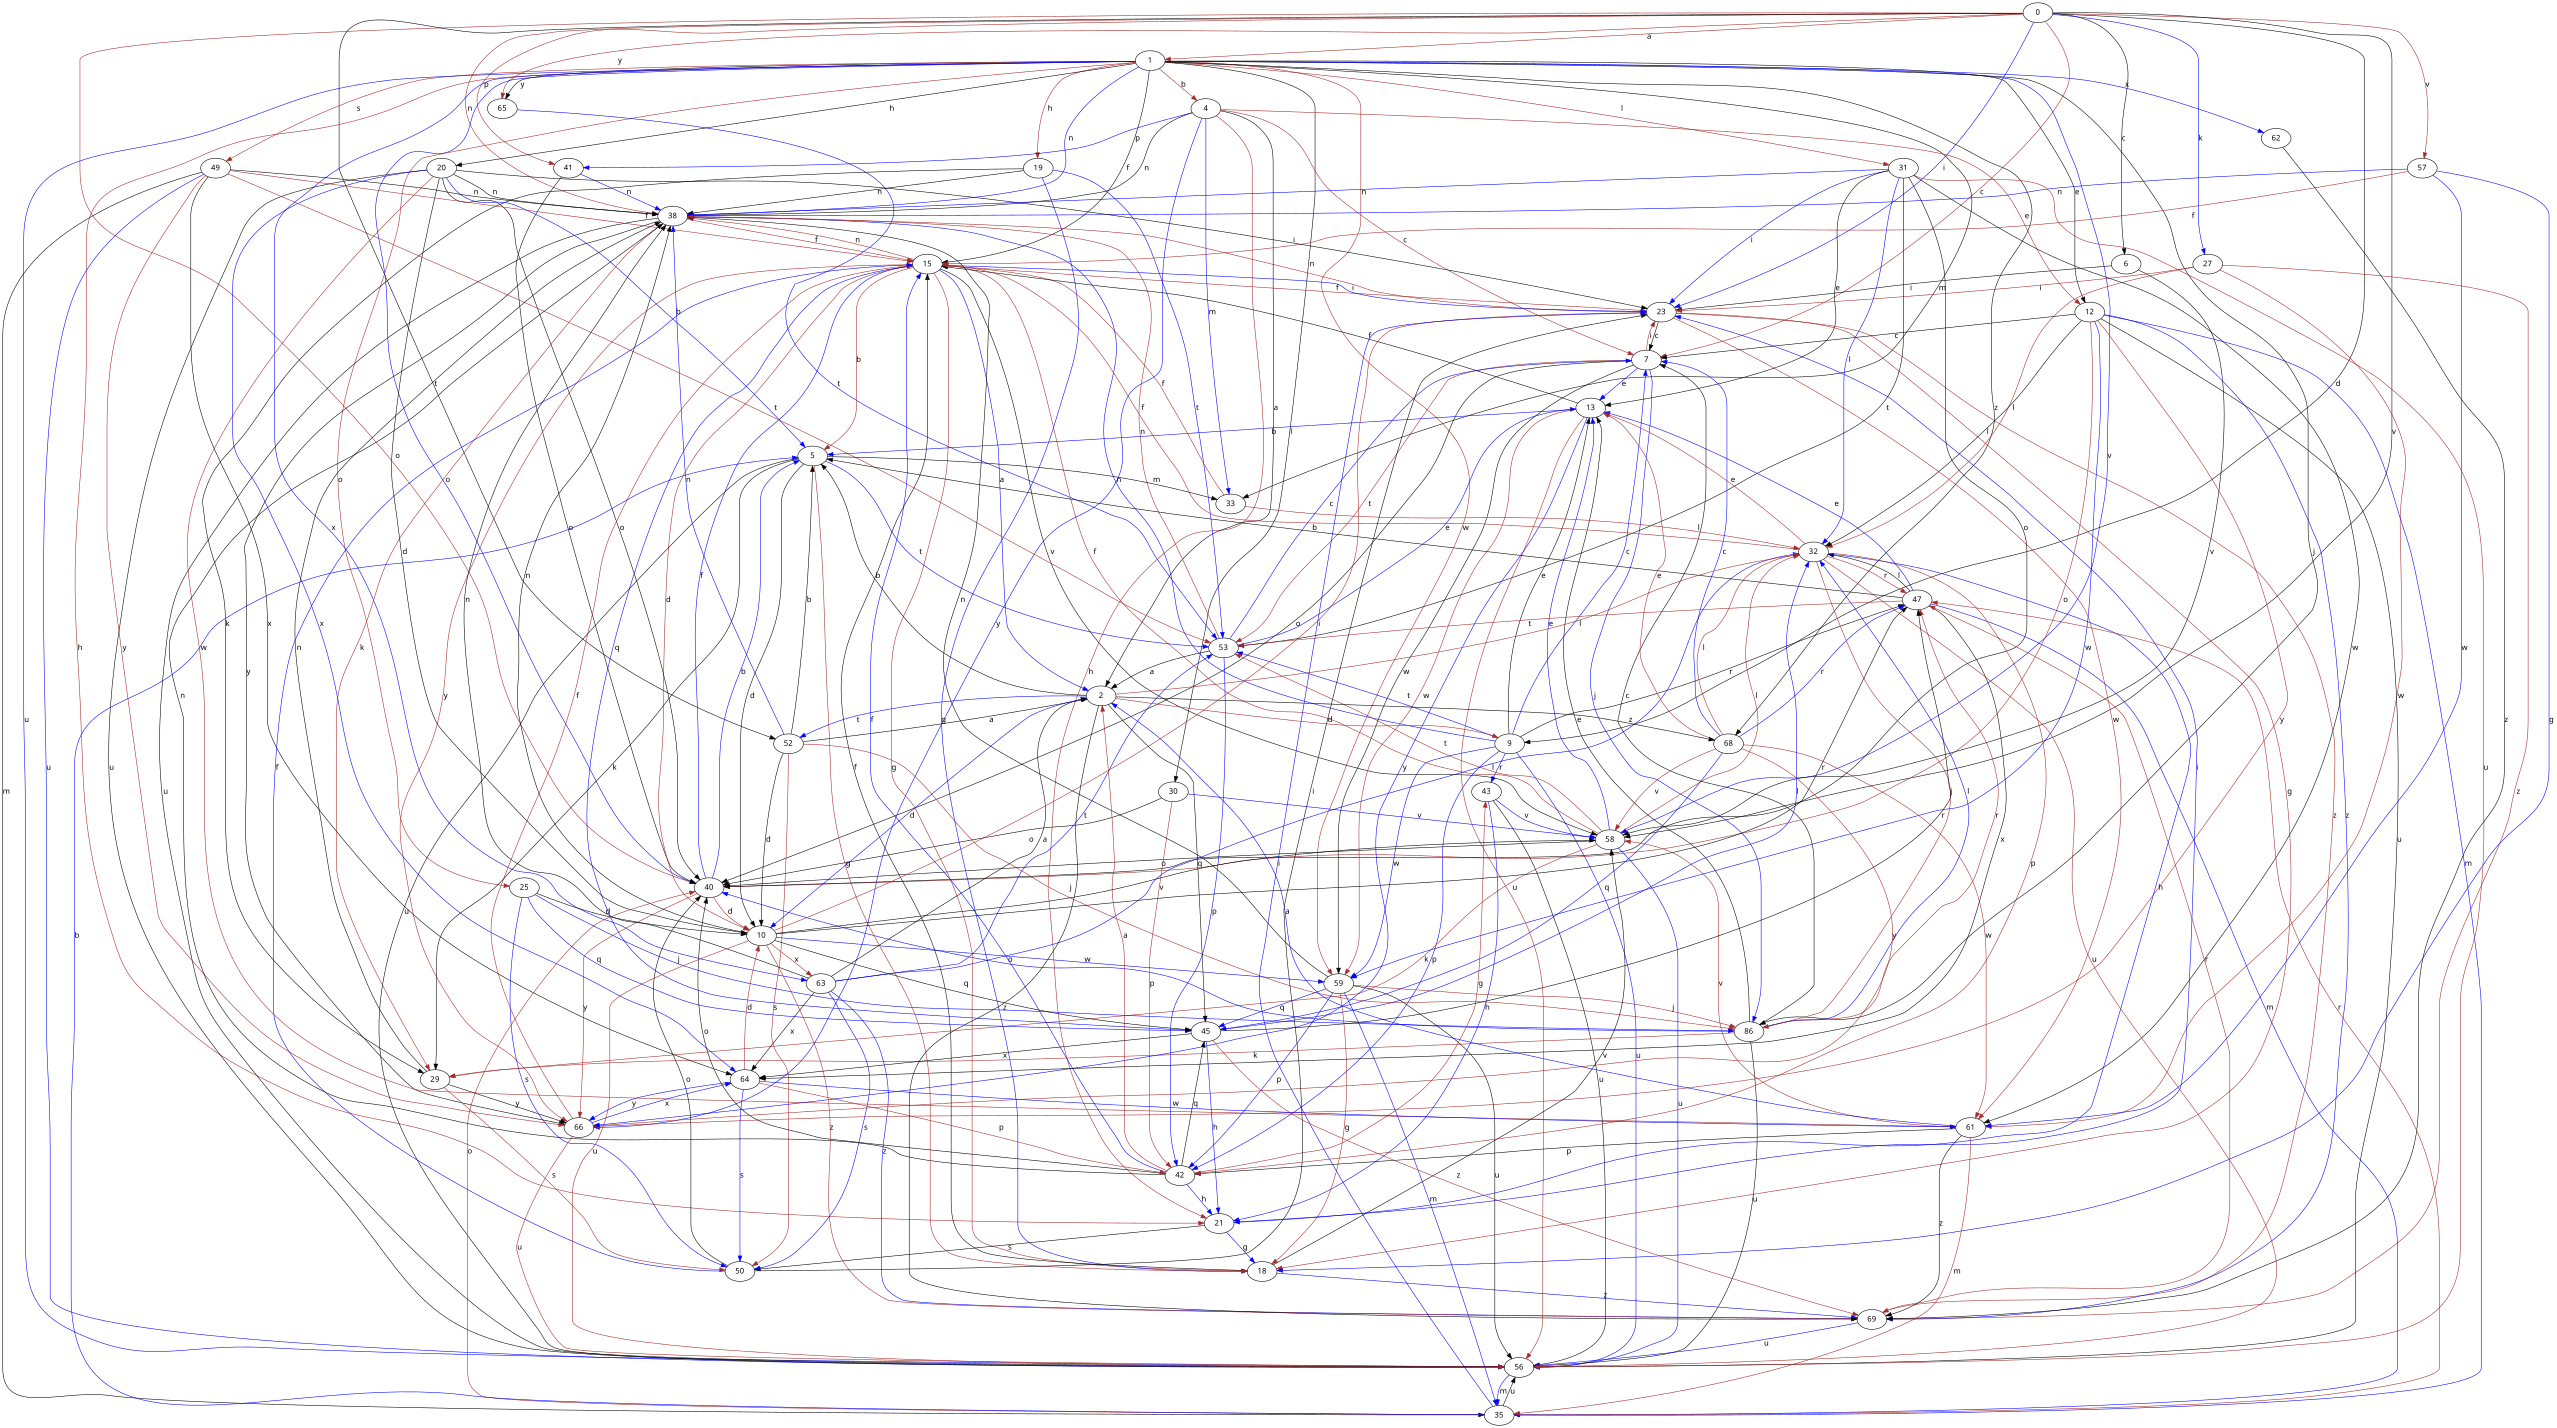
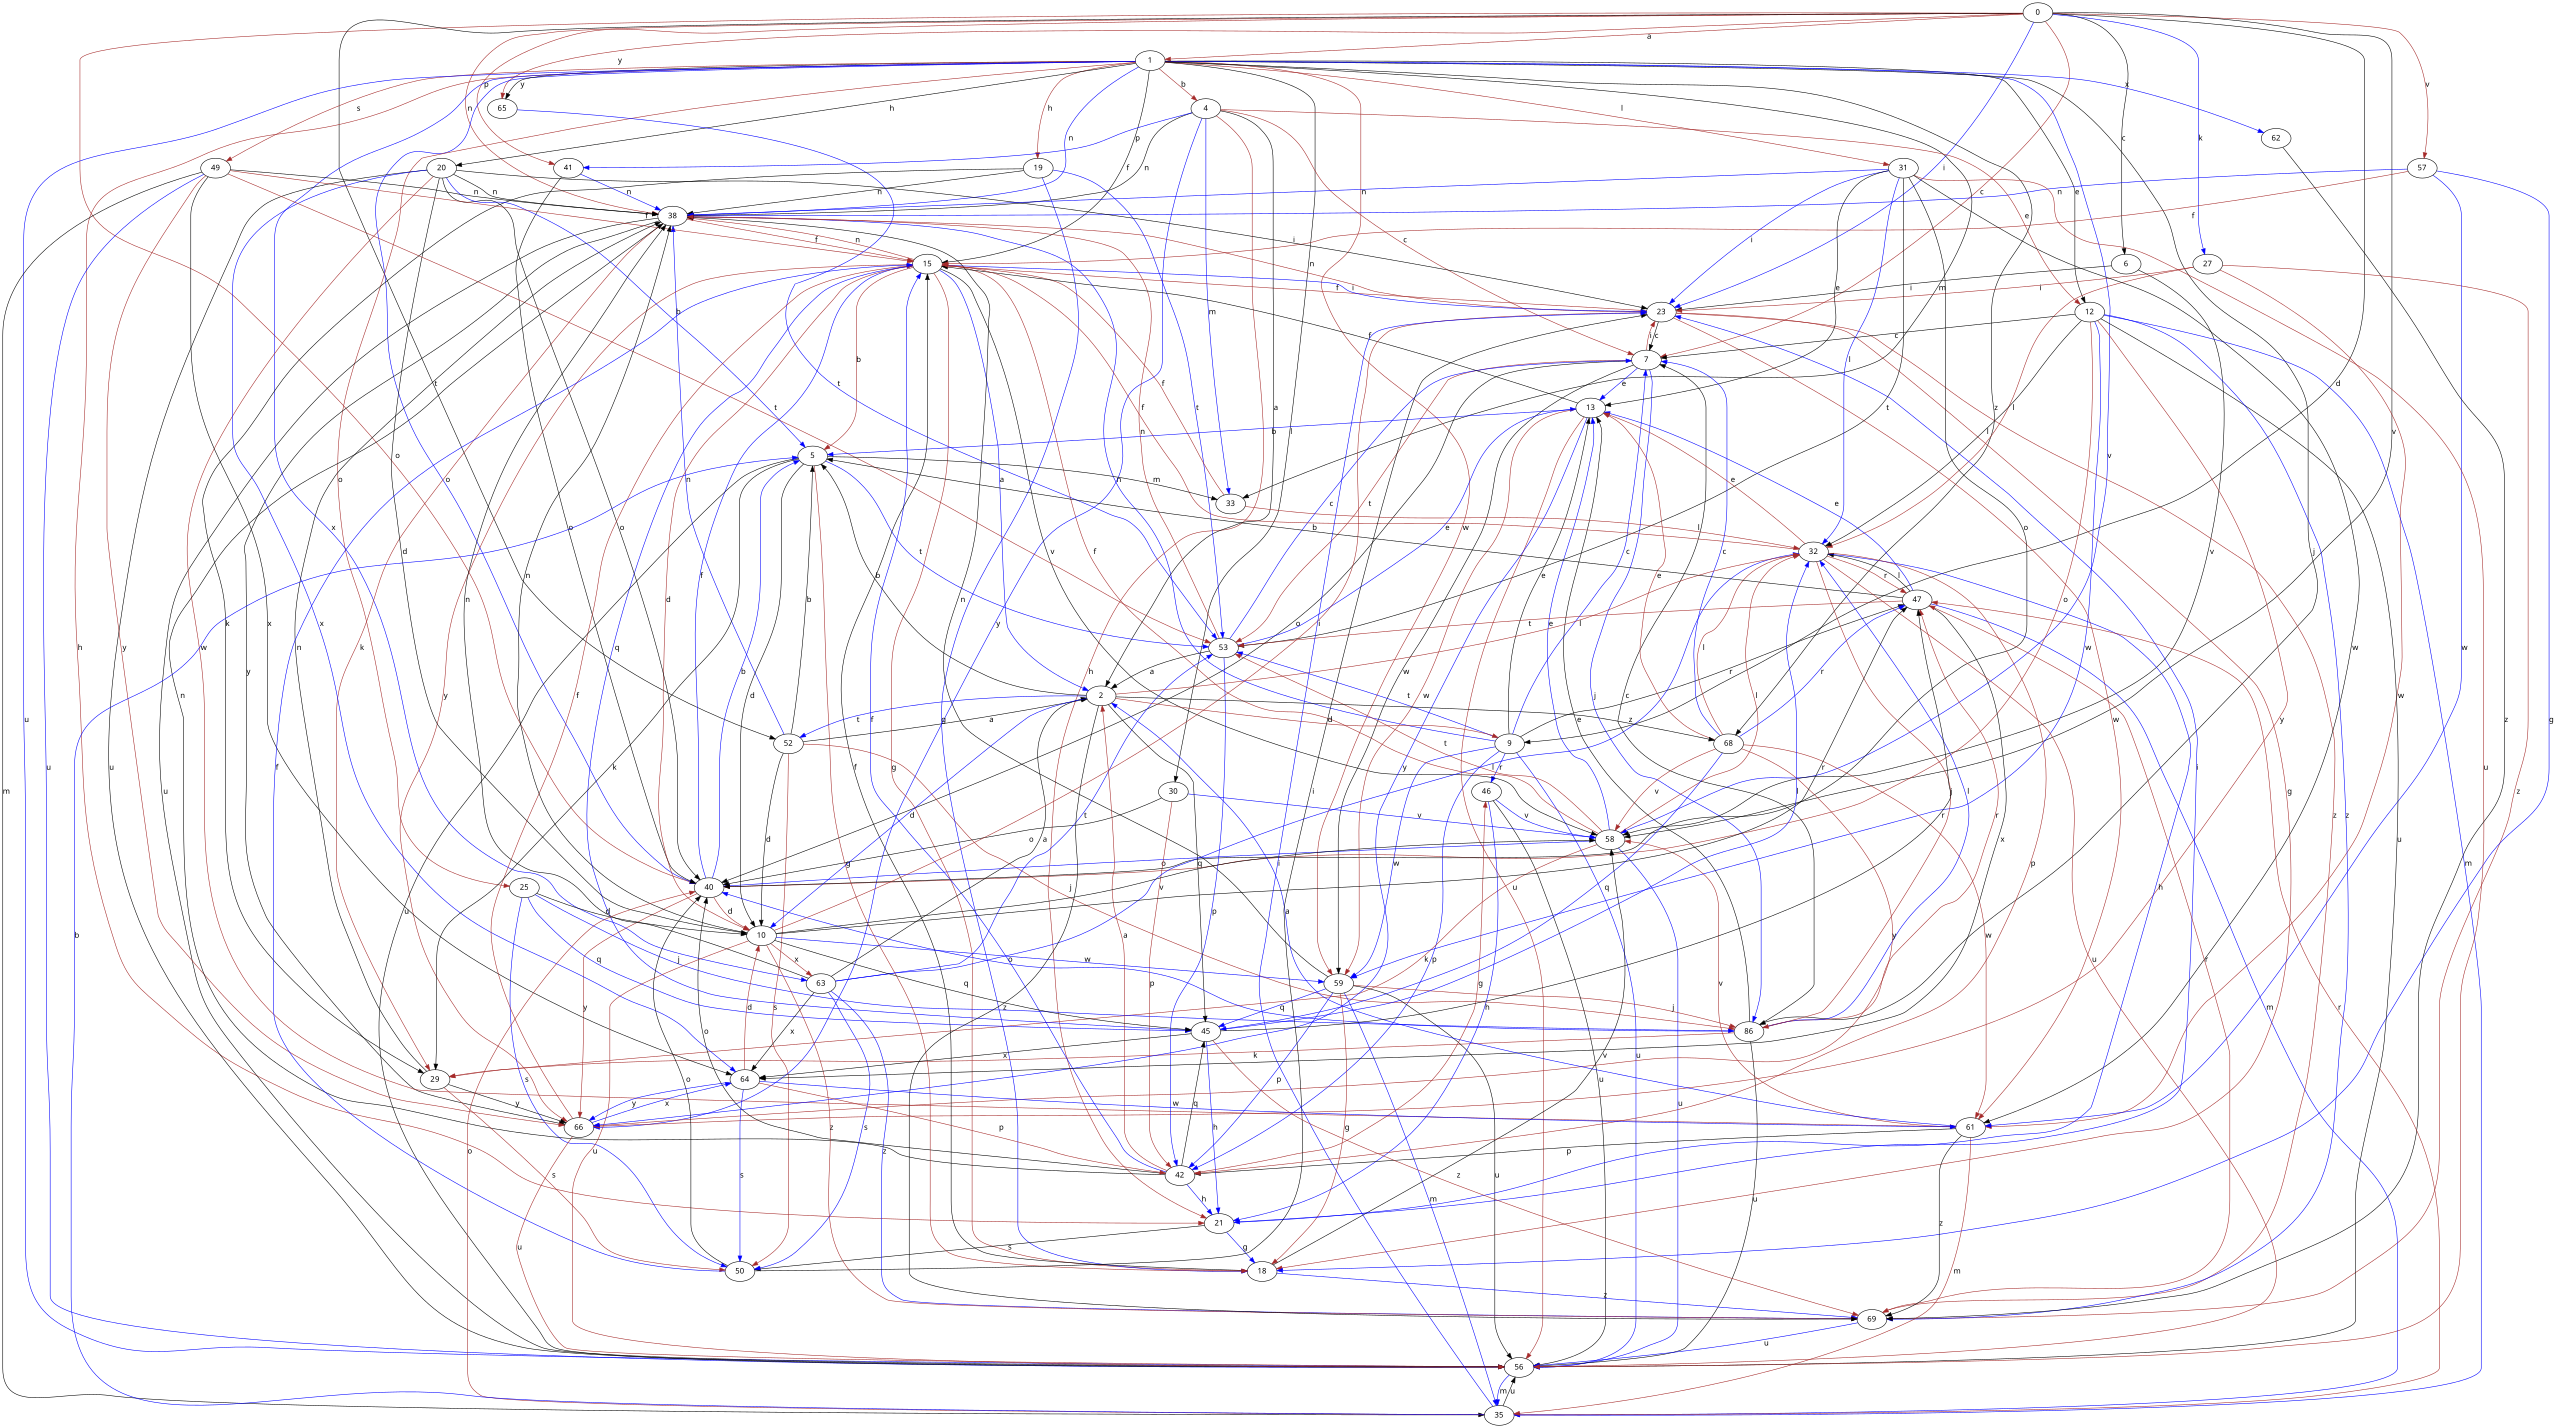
(1487, 792) -> (1487, 792)
(1184, 858) -> (1184, 858)
